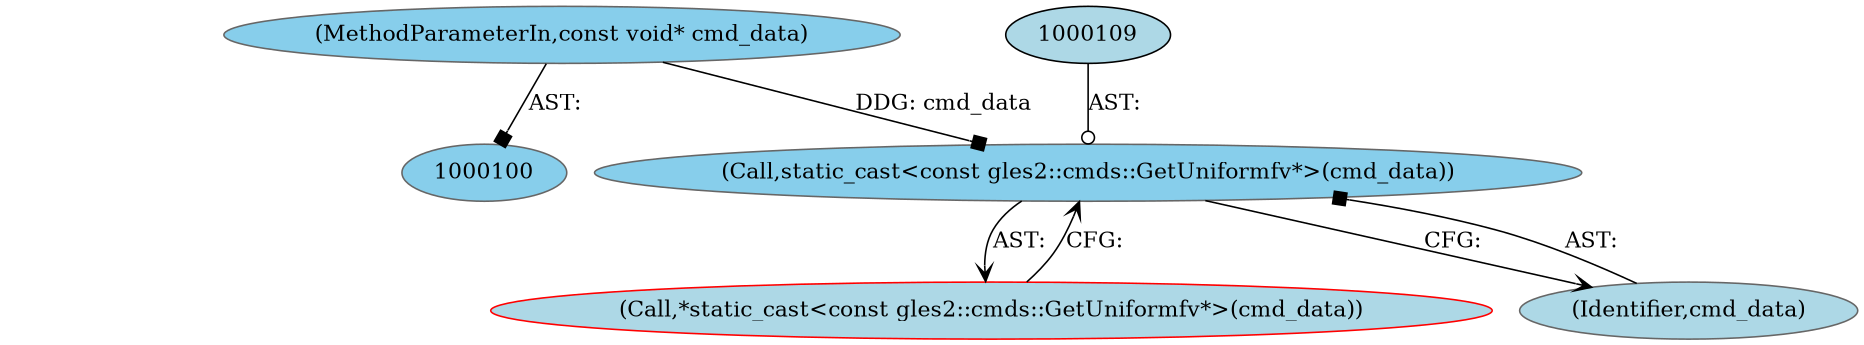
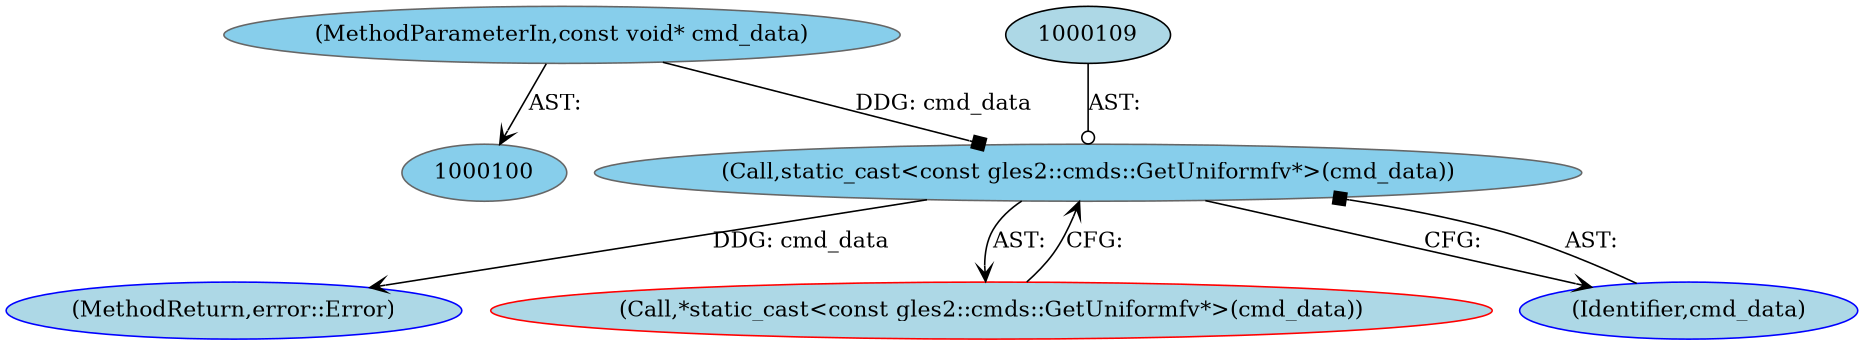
(527, 97) -> (527, 97)
none -> (234, 311)
(1689, 311) -> (1689, 311)
